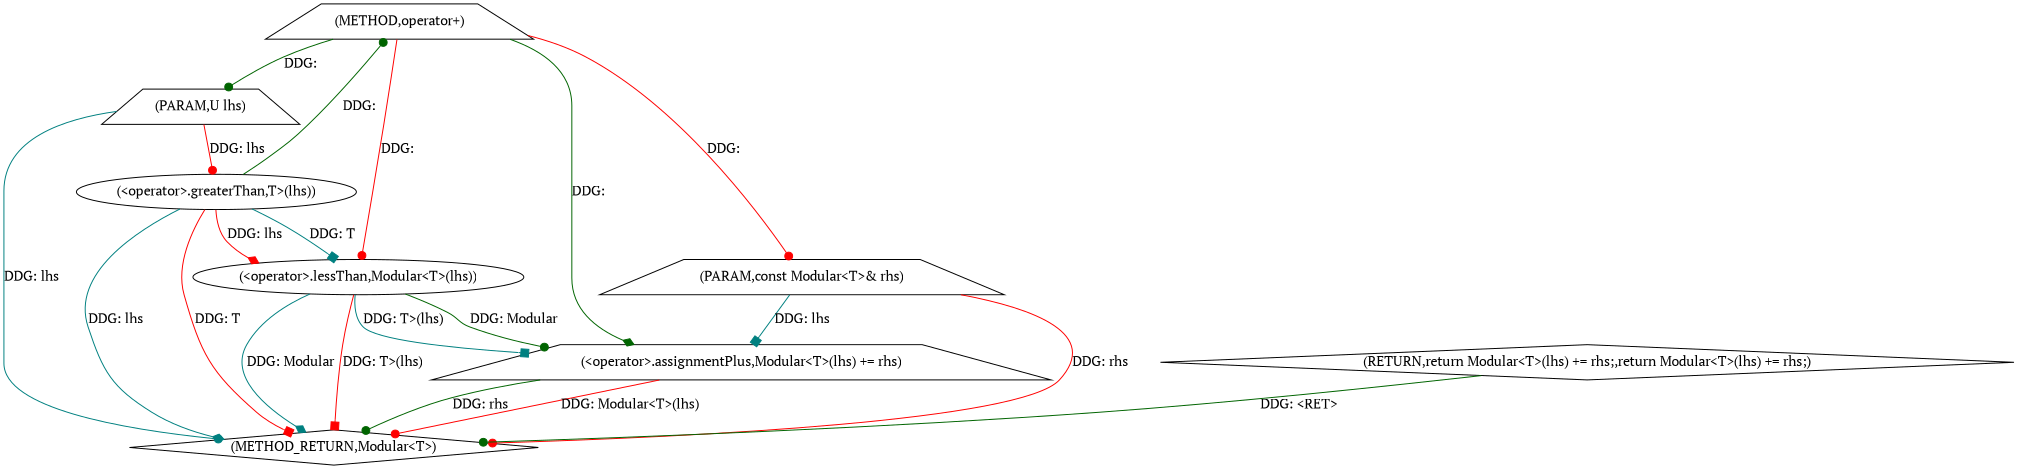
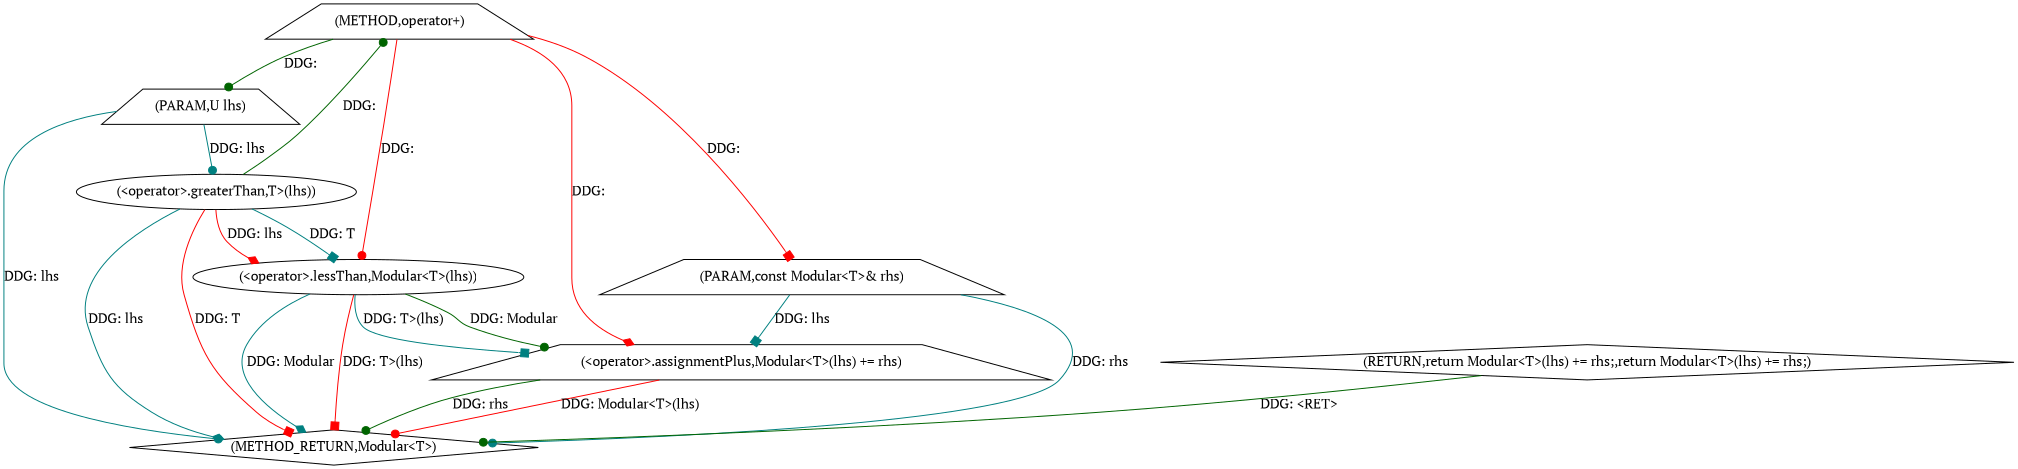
(674, 122) -> (674, 121)
(208, 145) -> (208, 145)
(572, 186) -> (572, 186)
(899, 418) -> (899, 418)
